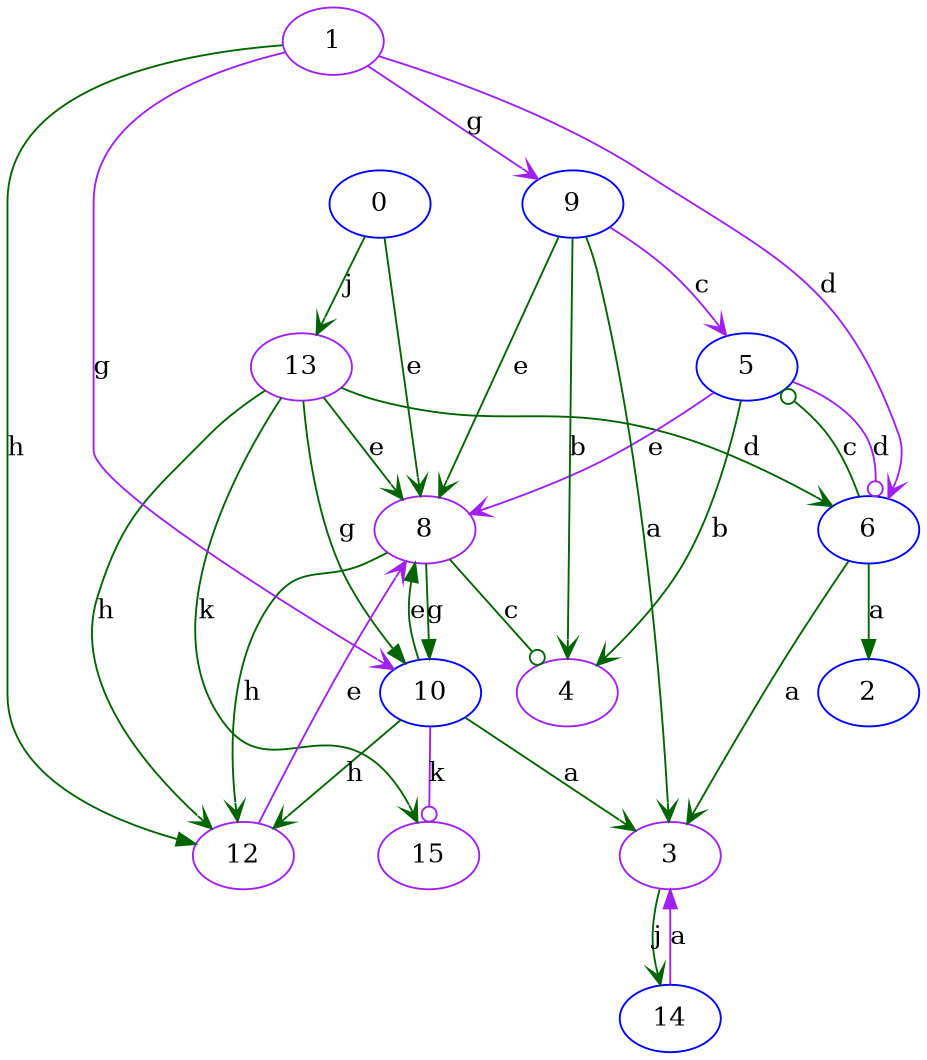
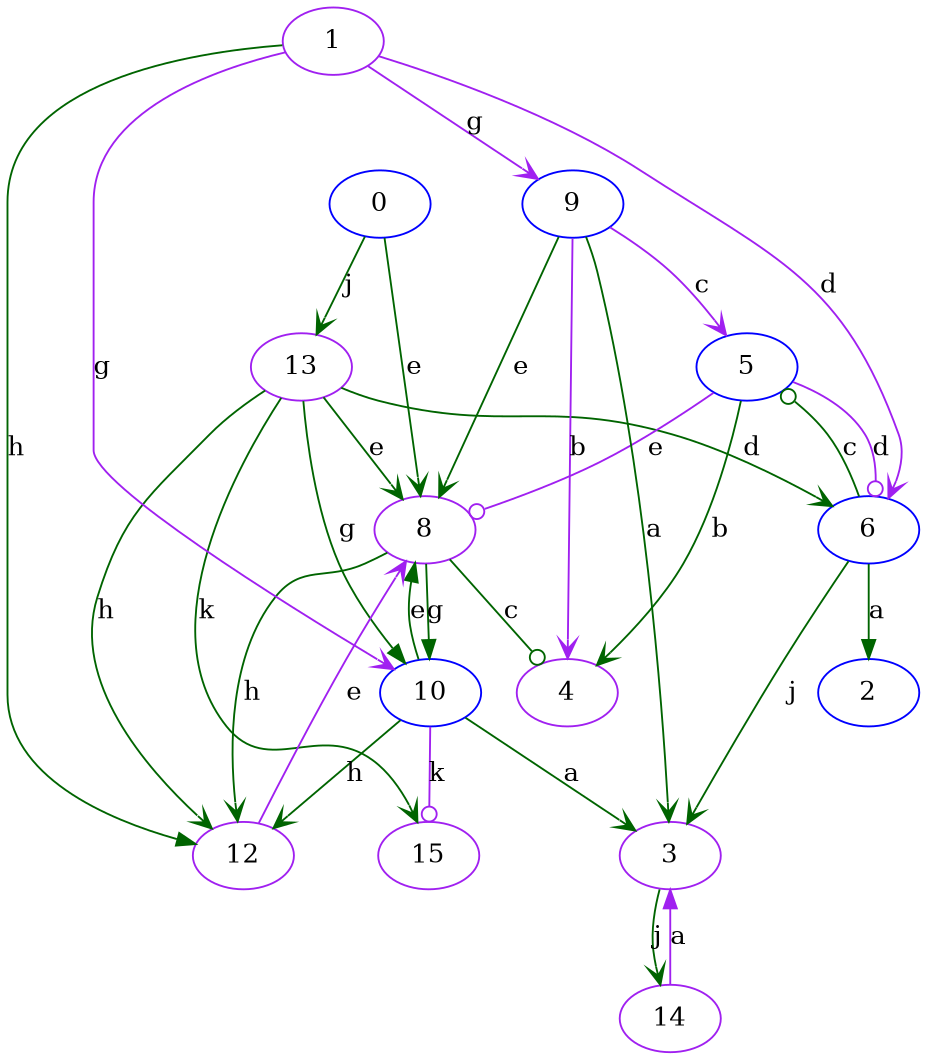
(570, 439) -> (570, 439)
(604, 460) -> (604, 460)
(793, 693) -> (793, 693)
(670, 1018) -> (670, 1018)
